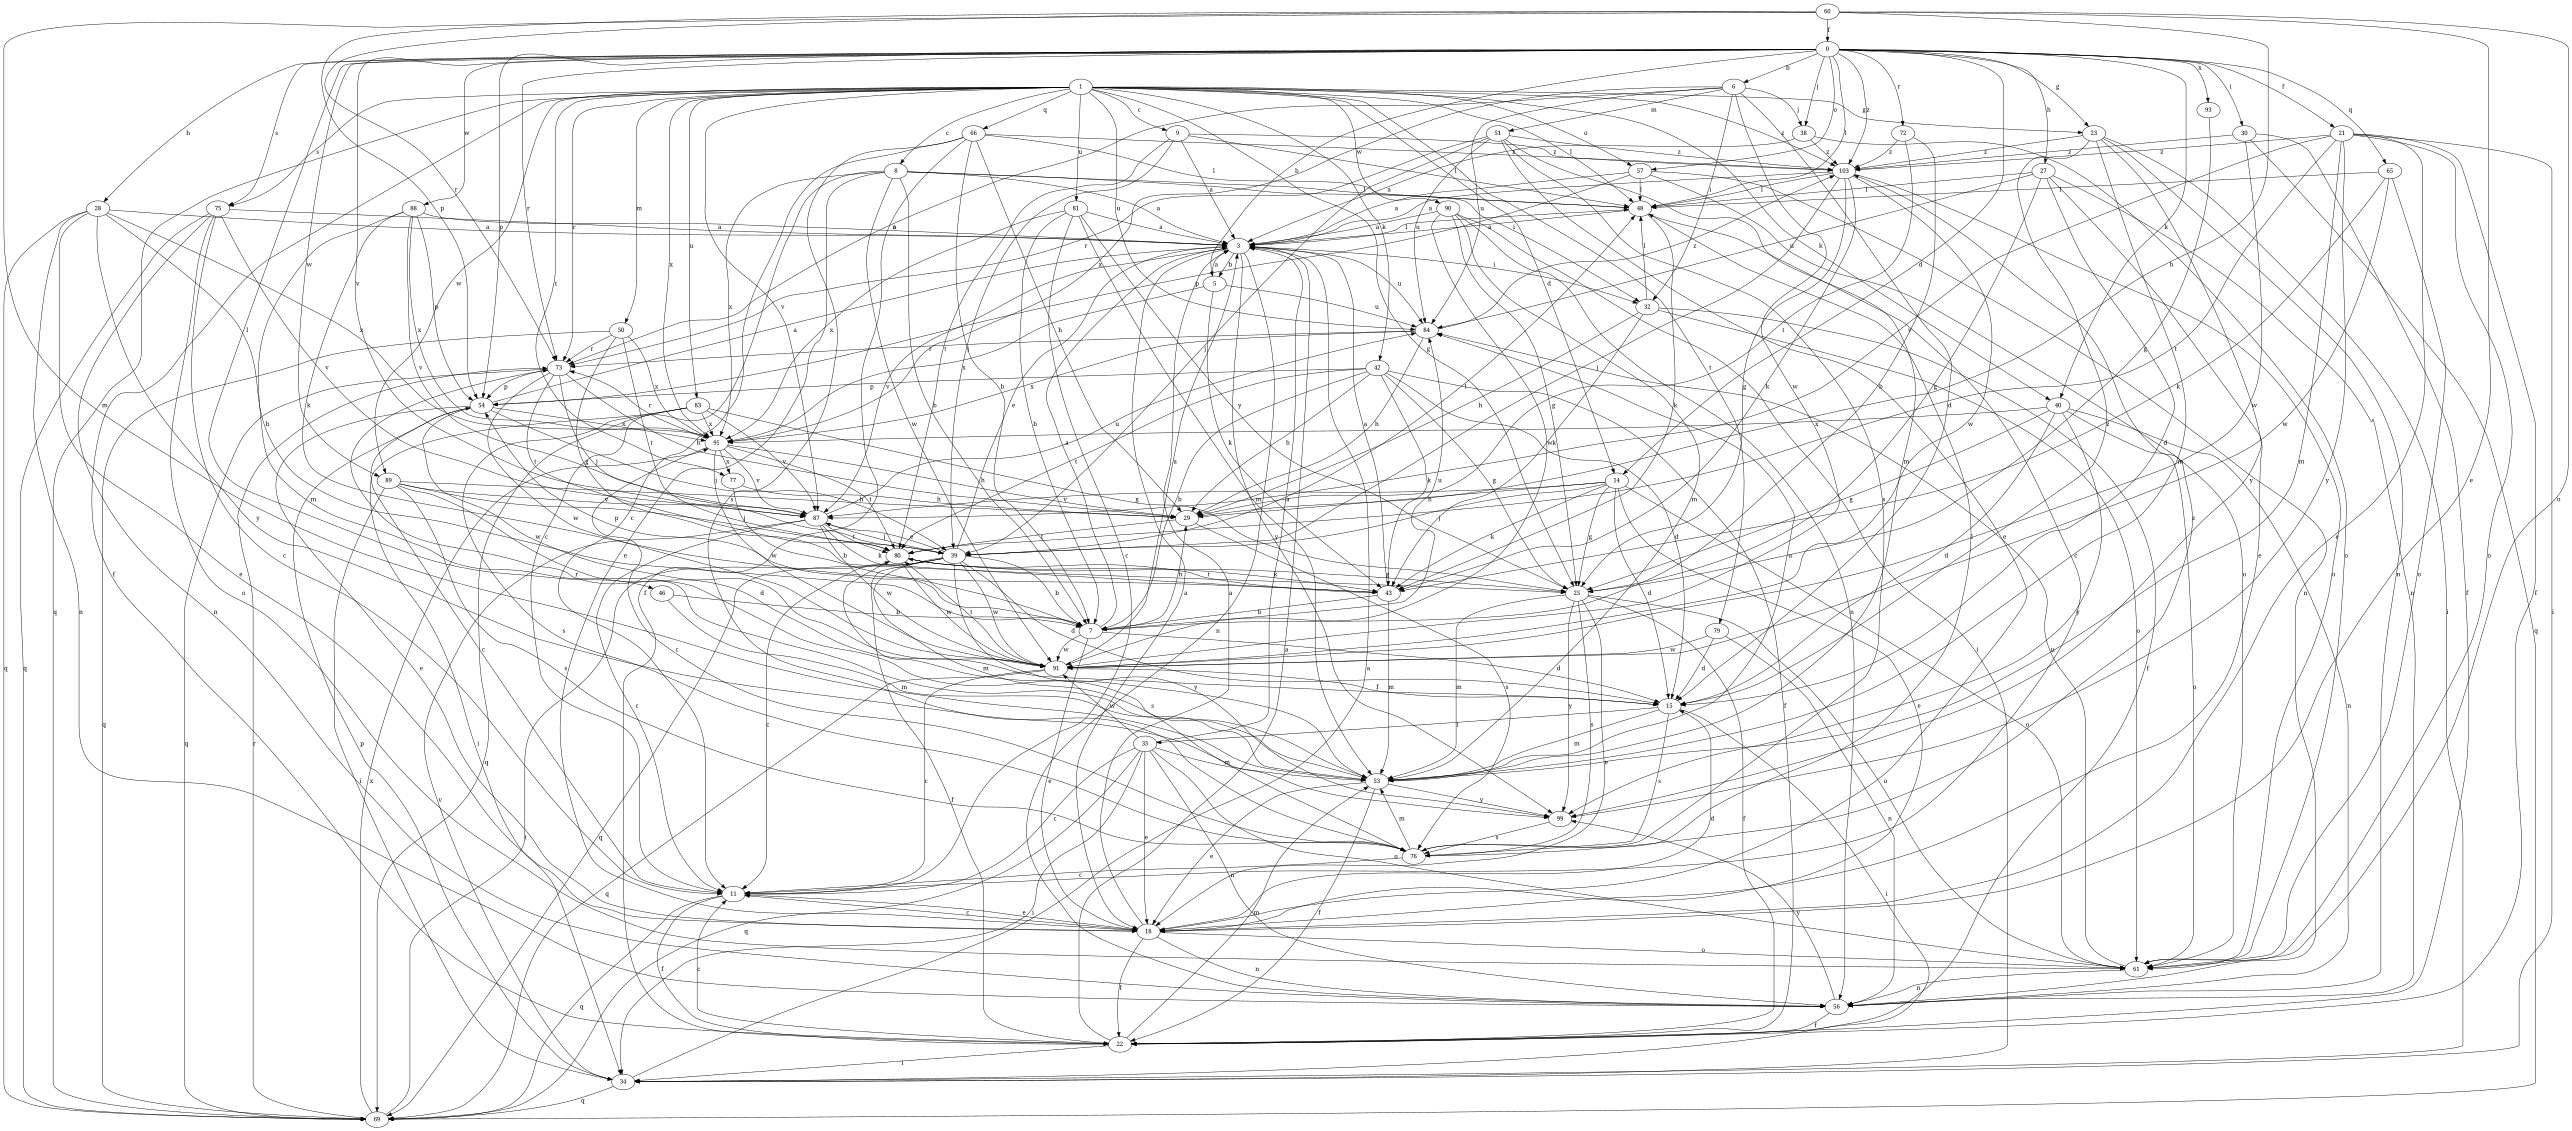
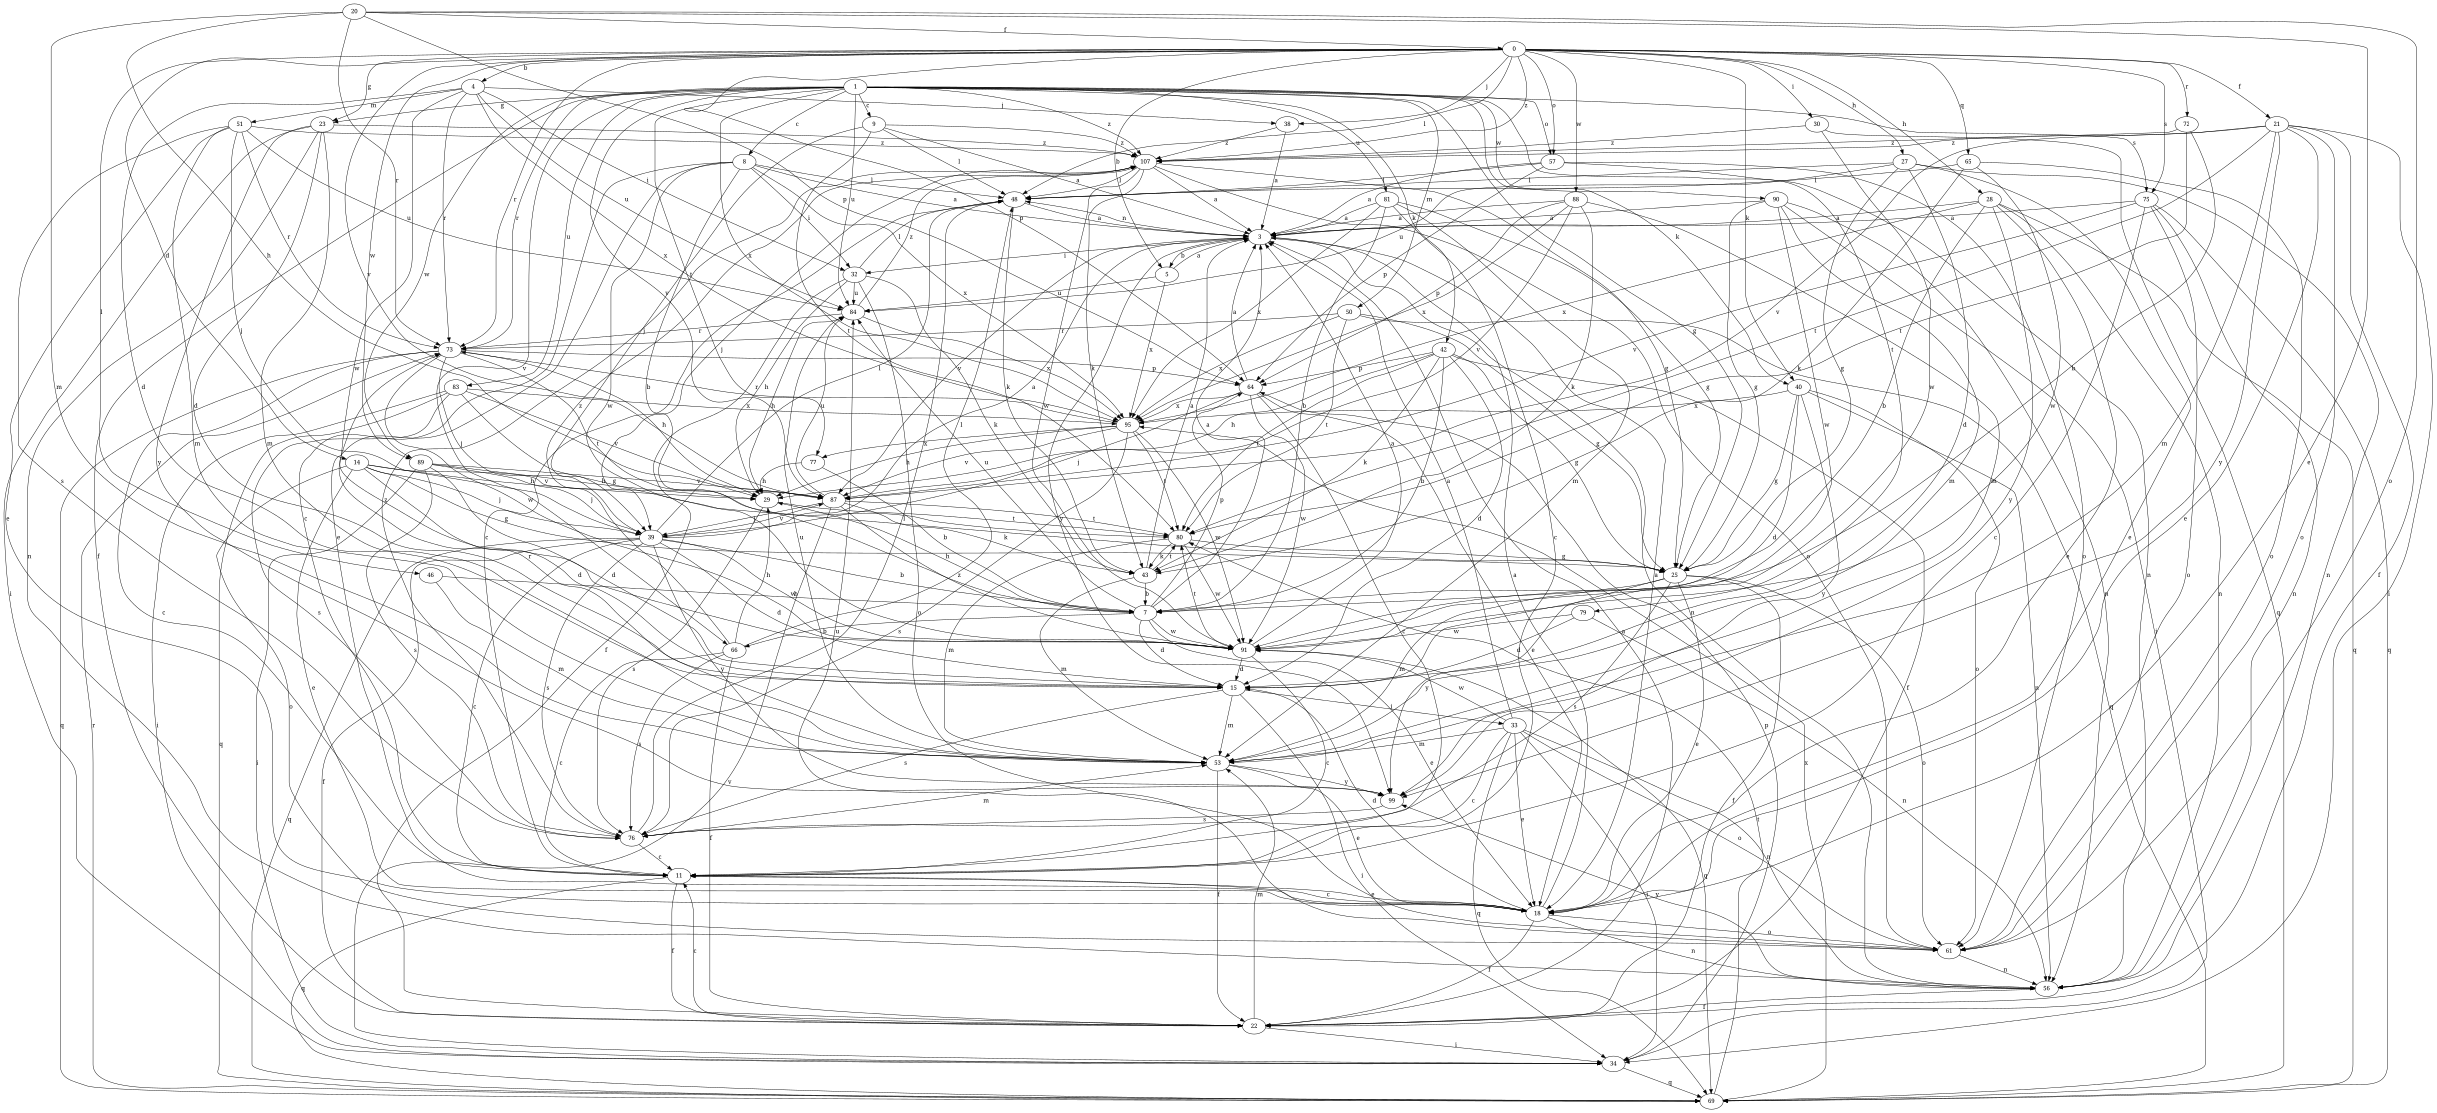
(1828, 12) -> (354, 12)
(1734, 87) -> (473, 87)
(1374, 98) -> none
(1045, 110) -> (525, 369)
(2209, 110) -> none
(1436, 165) -> none
(1844, 171) -> (1145, 162)
(1407, 227) -> (1125, 218)
(1347, 258) -> (854, 291)
(141, 357) -> none
(1609, 385) -> (1711, 380)
(1000, 390) -> (940, 620)
(482, 406) -> (1251, 387)
(1014, 406) -> (1034, 387)
(1240, 406) -> (1708, 387)
(2108, 424) -> (196, 406)
(2326, 438) -> none
(1234, 459) -> none
(1501, 529) -> none
(912, 537) -> (782, 519)
(890, 593) -> (960, 575)
(604, 649) -> (207, 628)
(677, 650) -> (900, 632)
(1377, 687) -> (1242, 669)
(1237, 798) -> none
(2242, 1006) -> none
